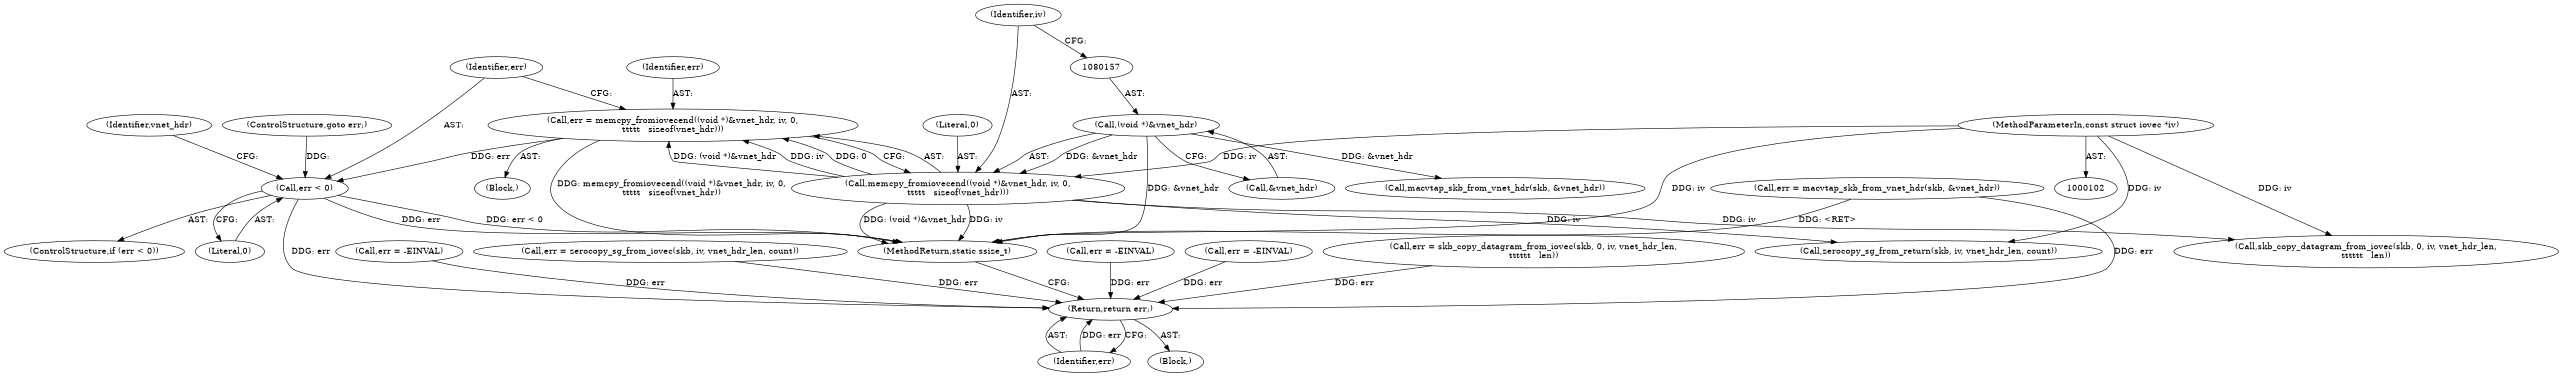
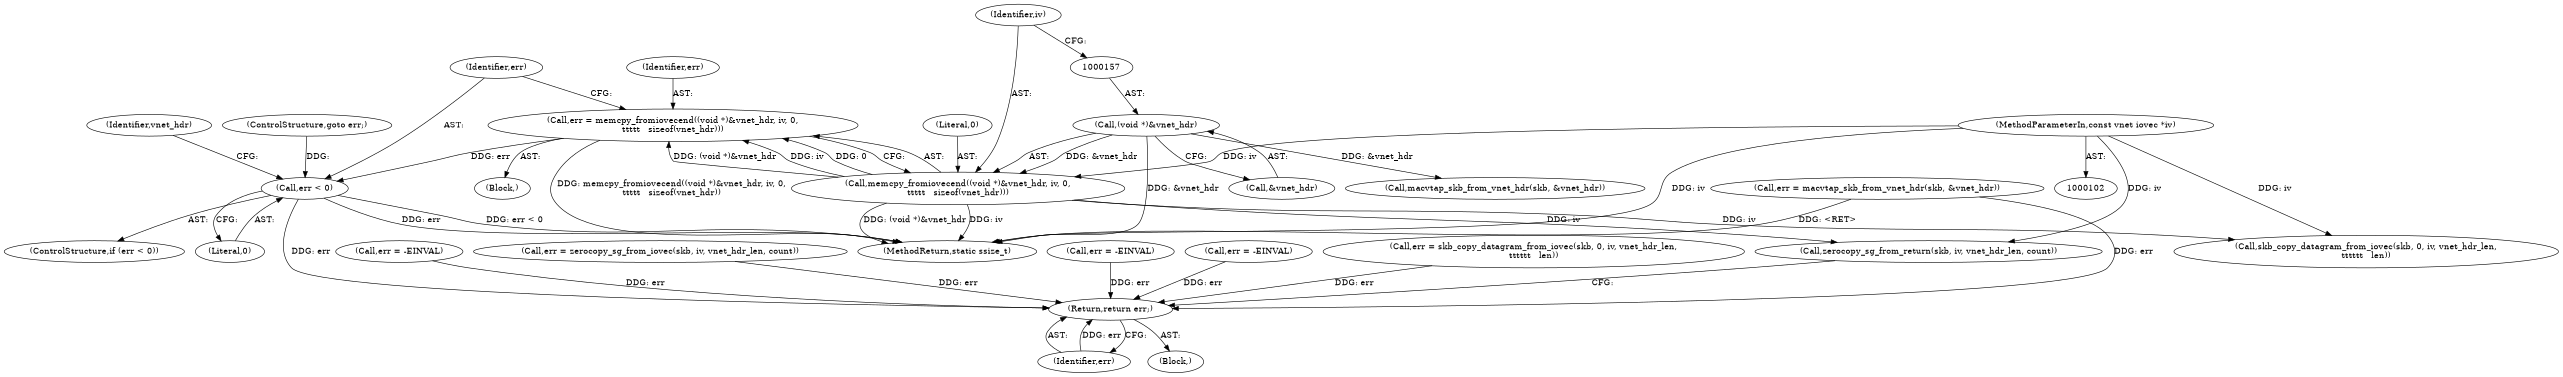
(1102, 68) -> (1102, 68)
(2086, 125) -> (2086, 125)
(1027, 280) -> (1505, 285)
